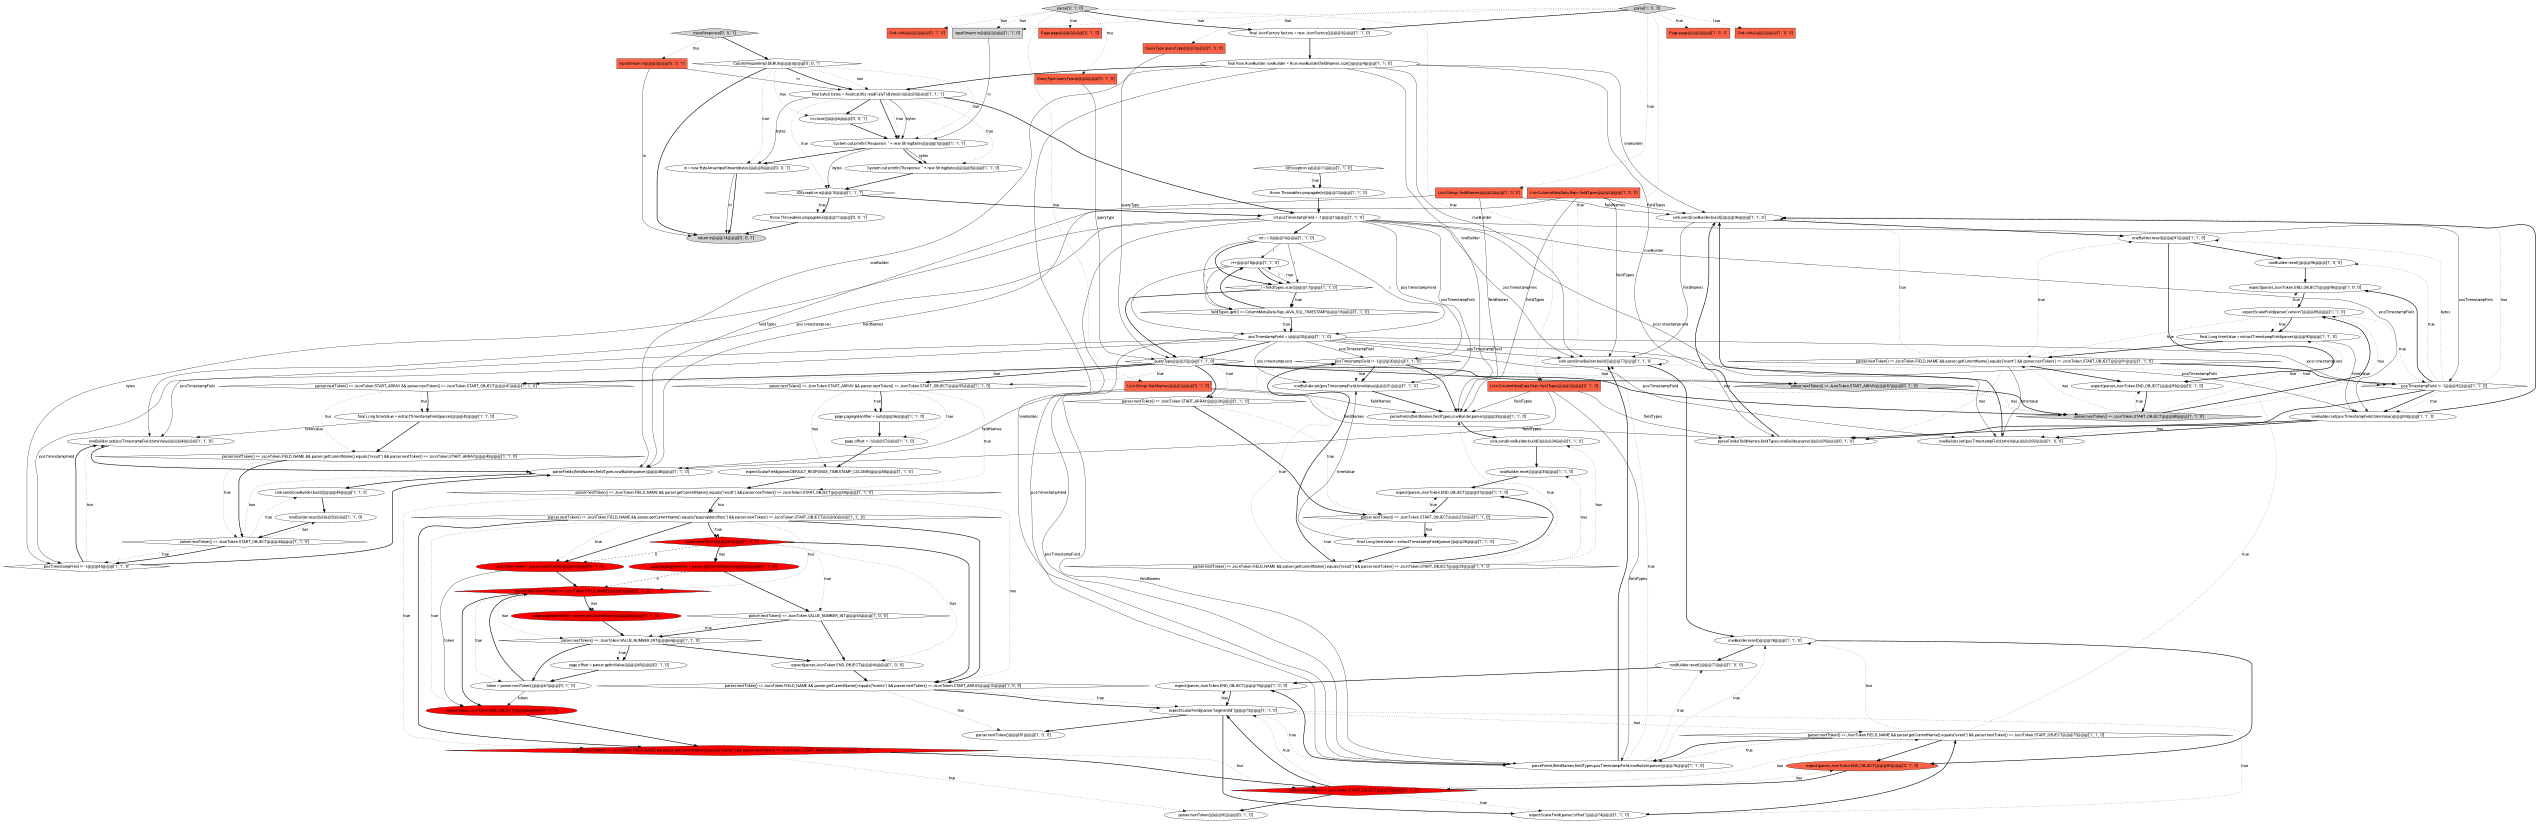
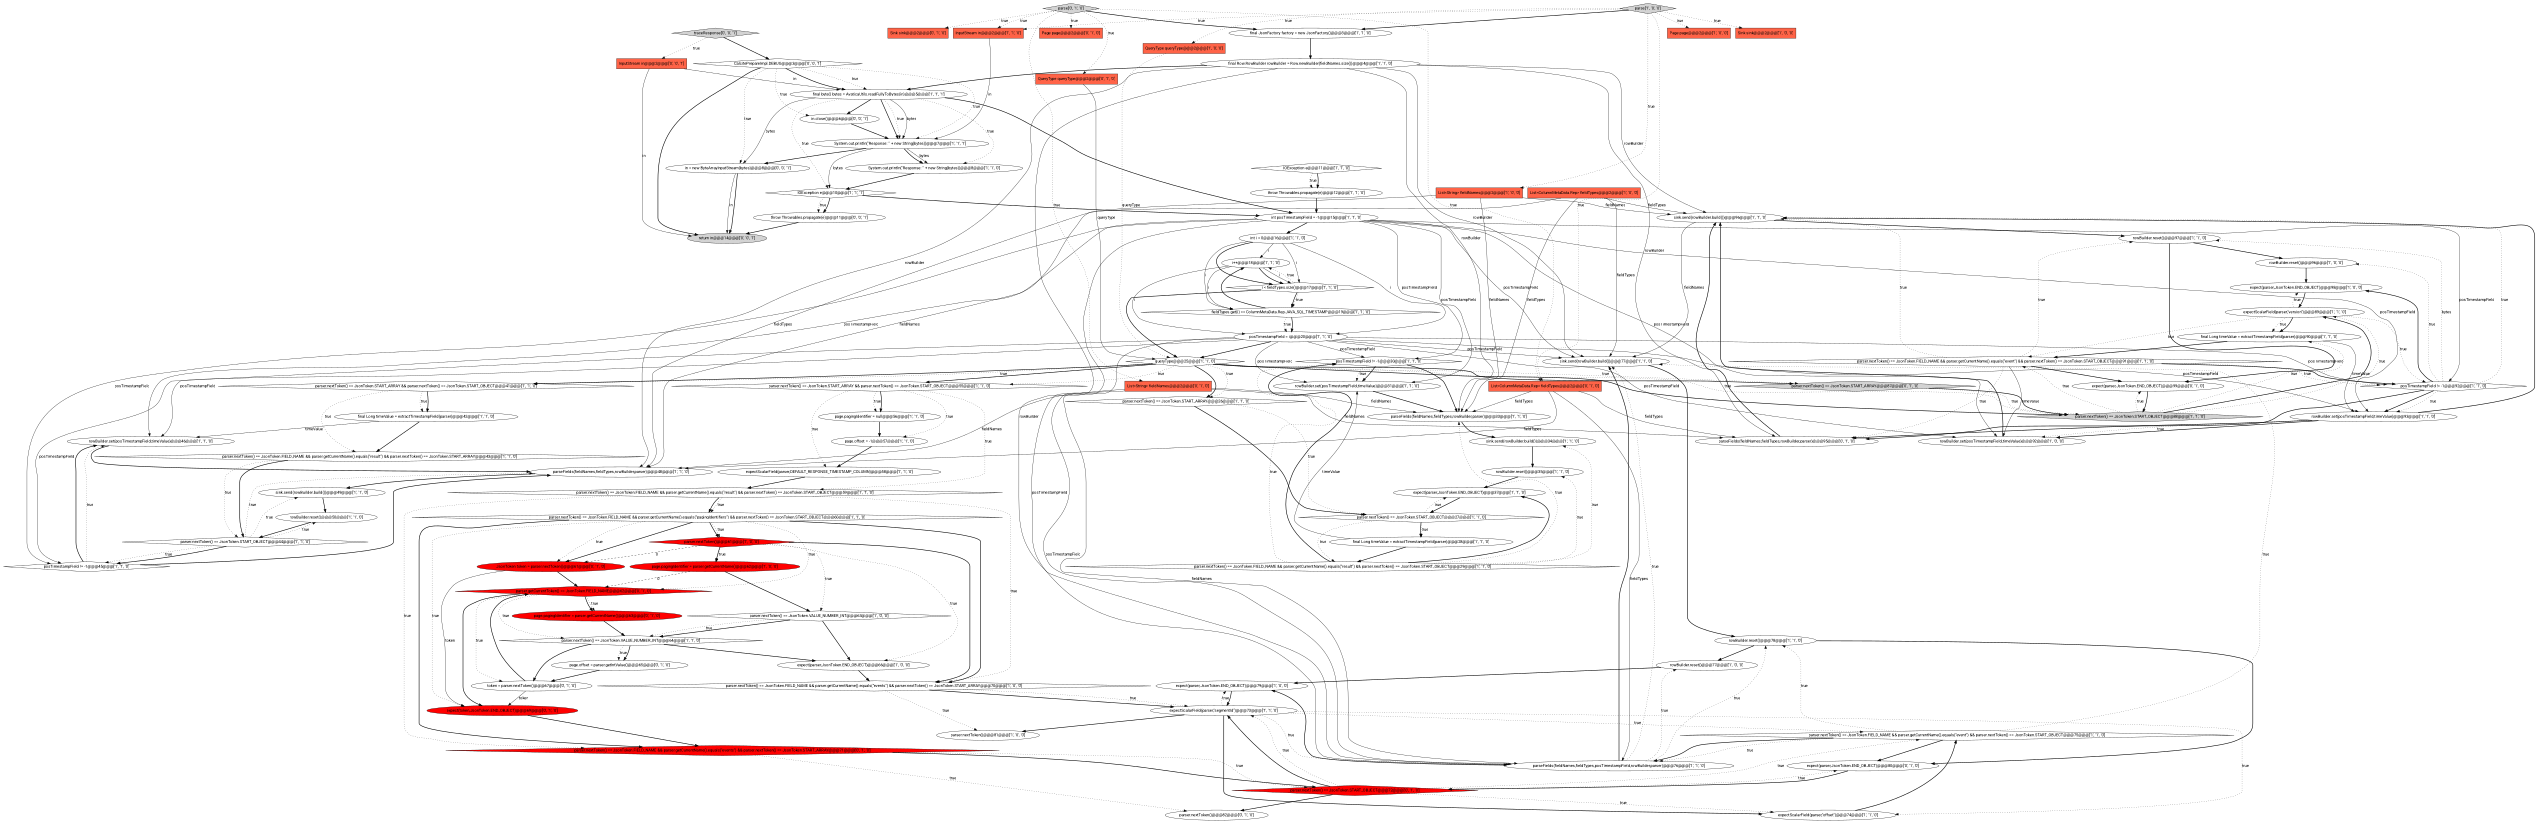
(987, 33) -> (988, 33)
(1121, 205) -> (1122, 205)
(130, 386) -> (132, 386)
(1862, 766) -> (1863, 766)
